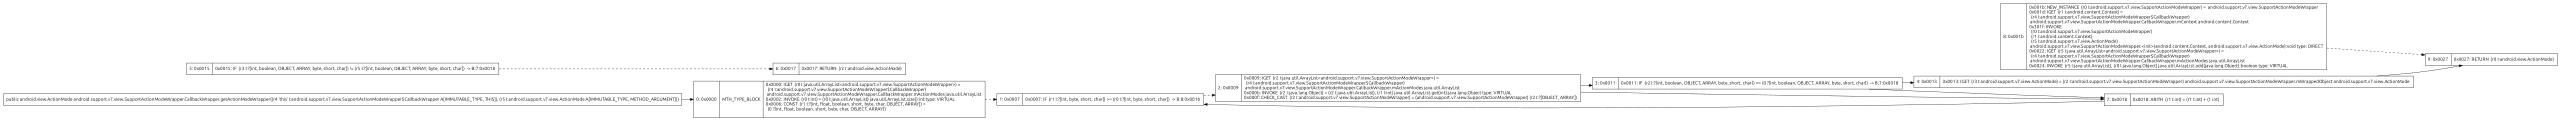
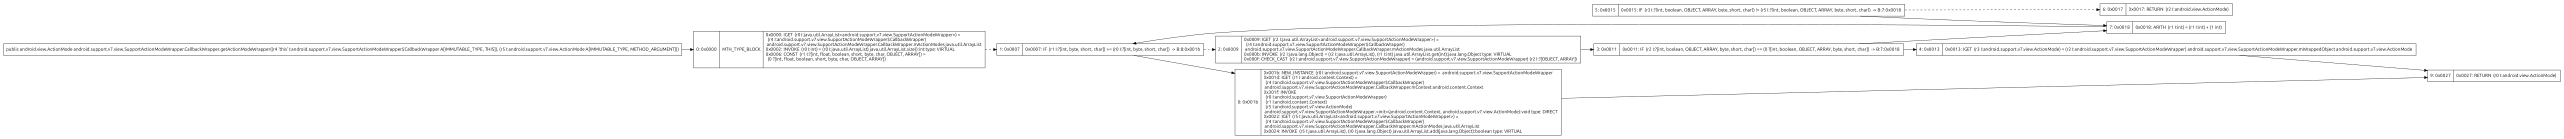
(2374, 51) -> (1993, 88)
none -> (1183, 64)
(1841, 96) -> (1982, 21)
